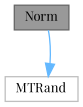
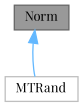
(50, 47) -> (33, 60)
